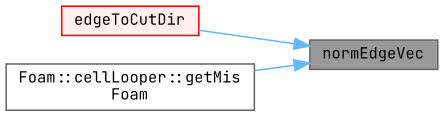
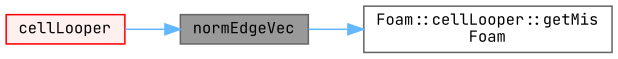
(130, 21) -> (66, 29)
(274, 68) -> (328, 29)
